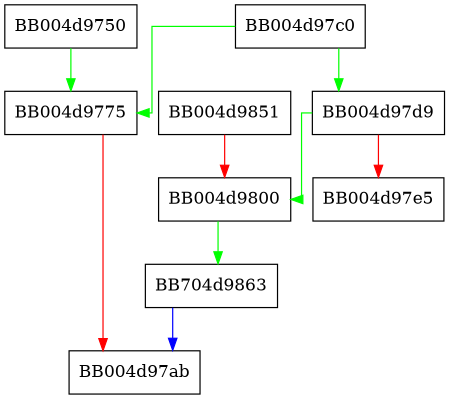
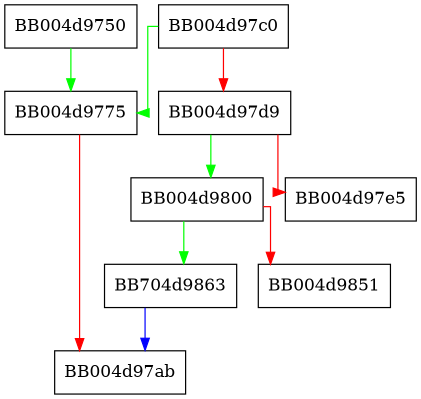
(339, 64) -> (223, 64)
(225, 150) -> (271, 226)
